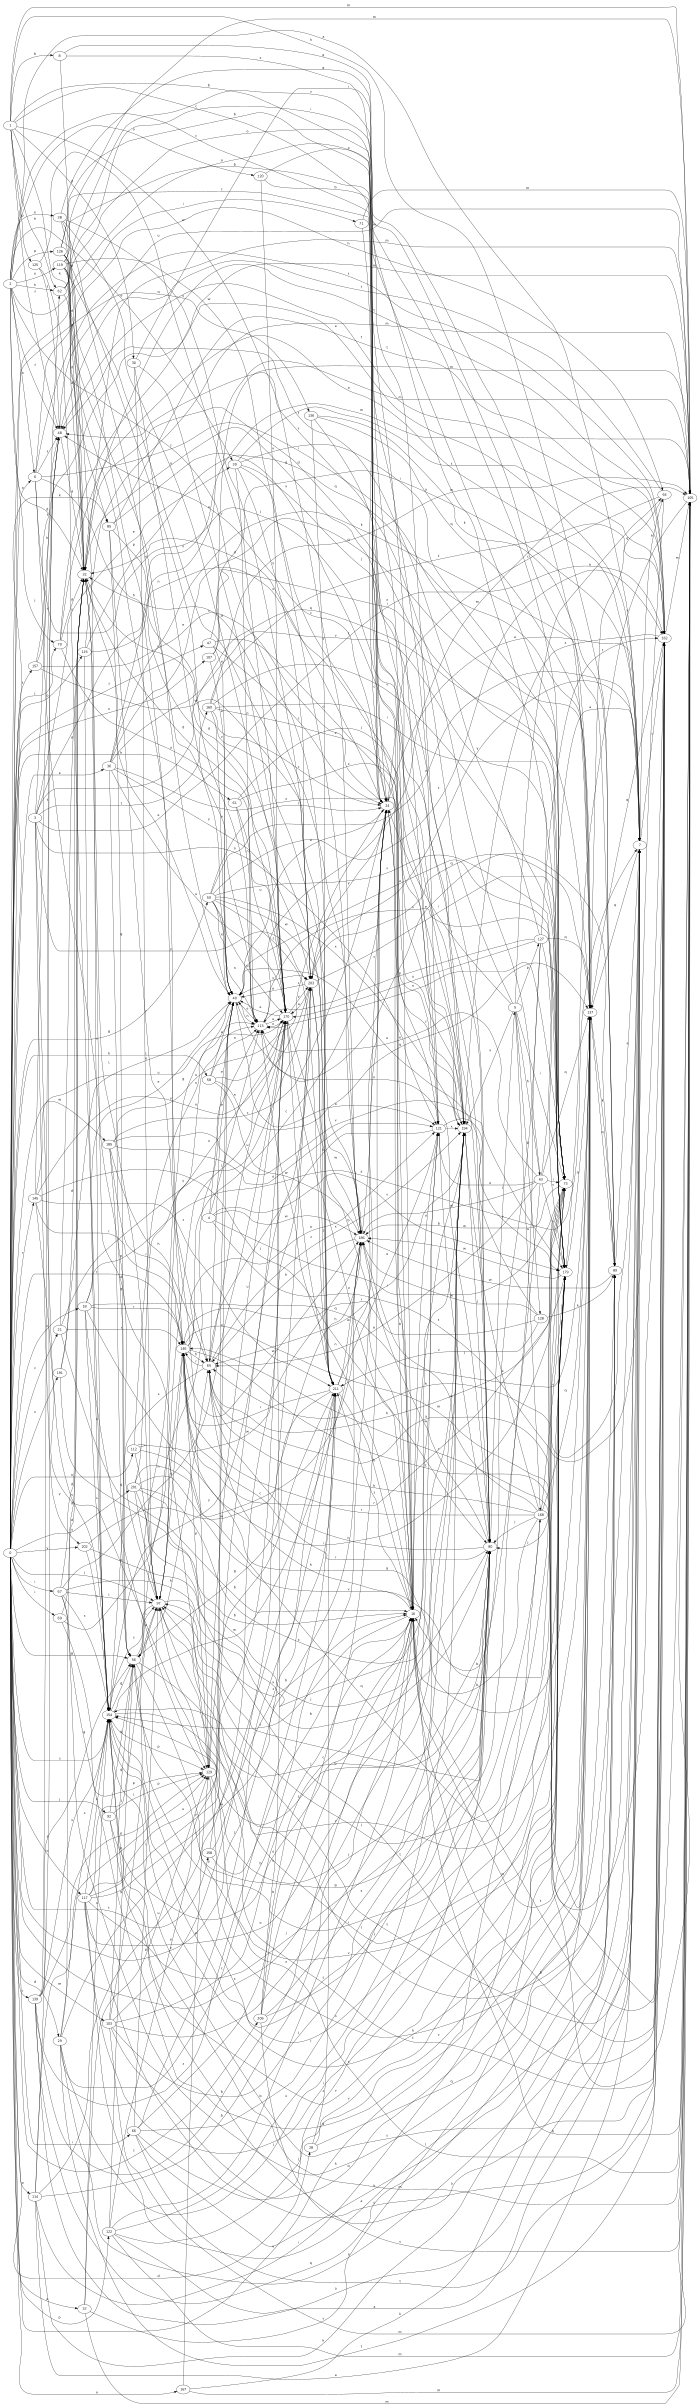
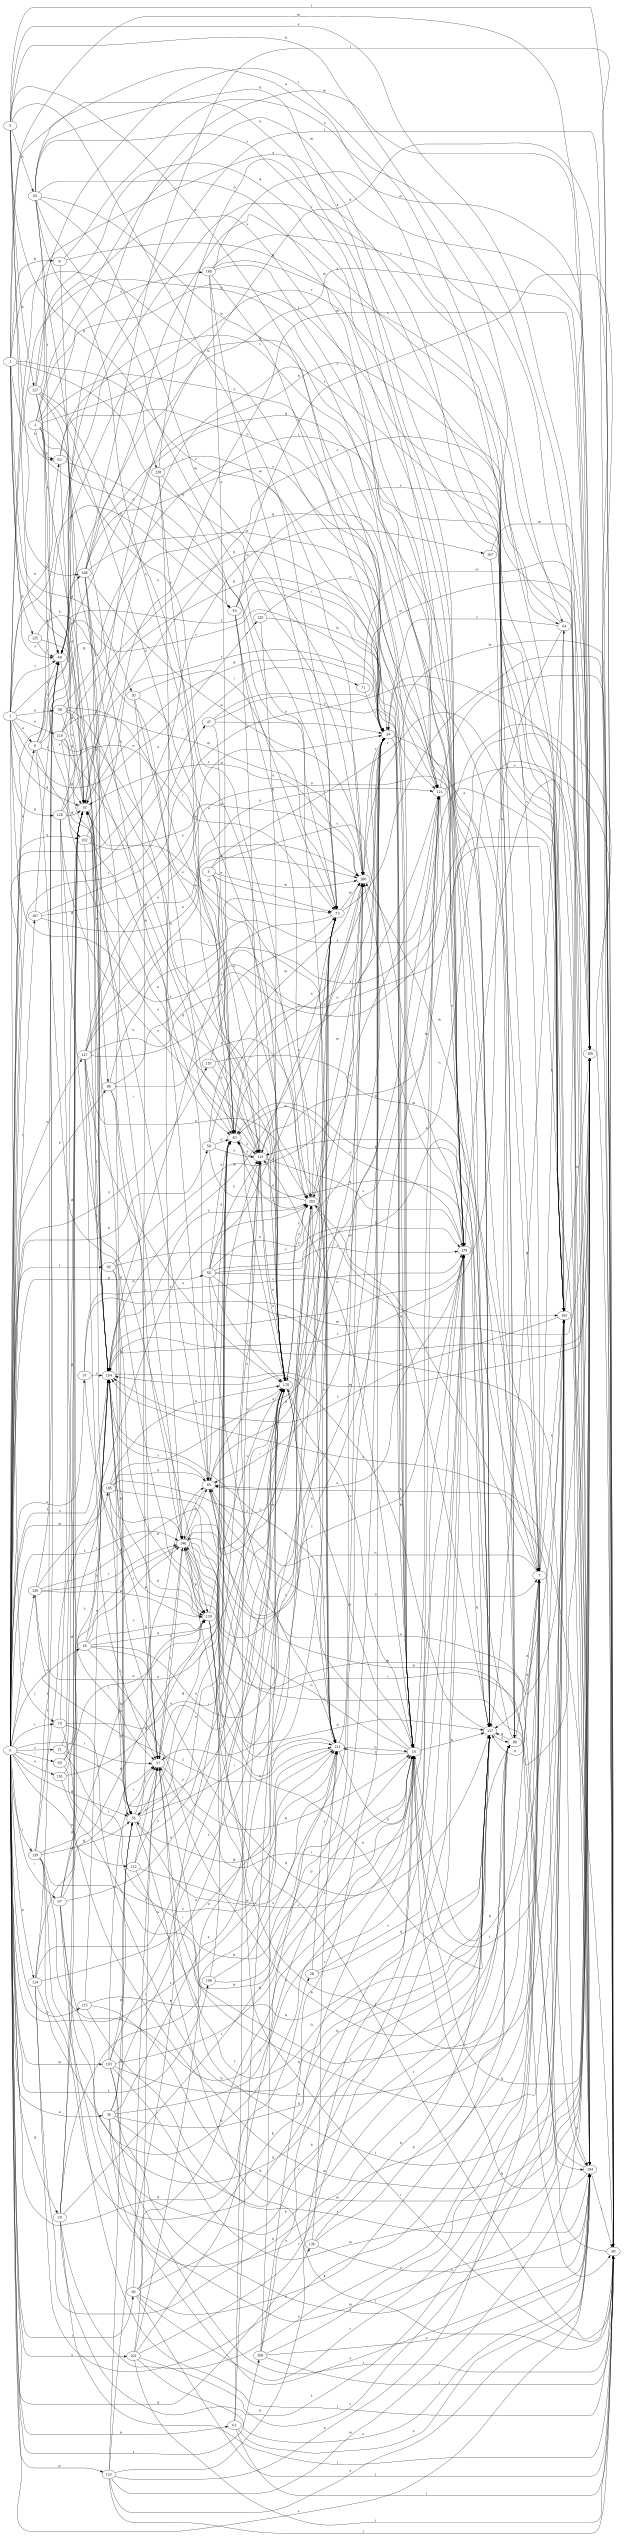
(499, 1278) -> (599, 58)
(191, 2082) -> none
